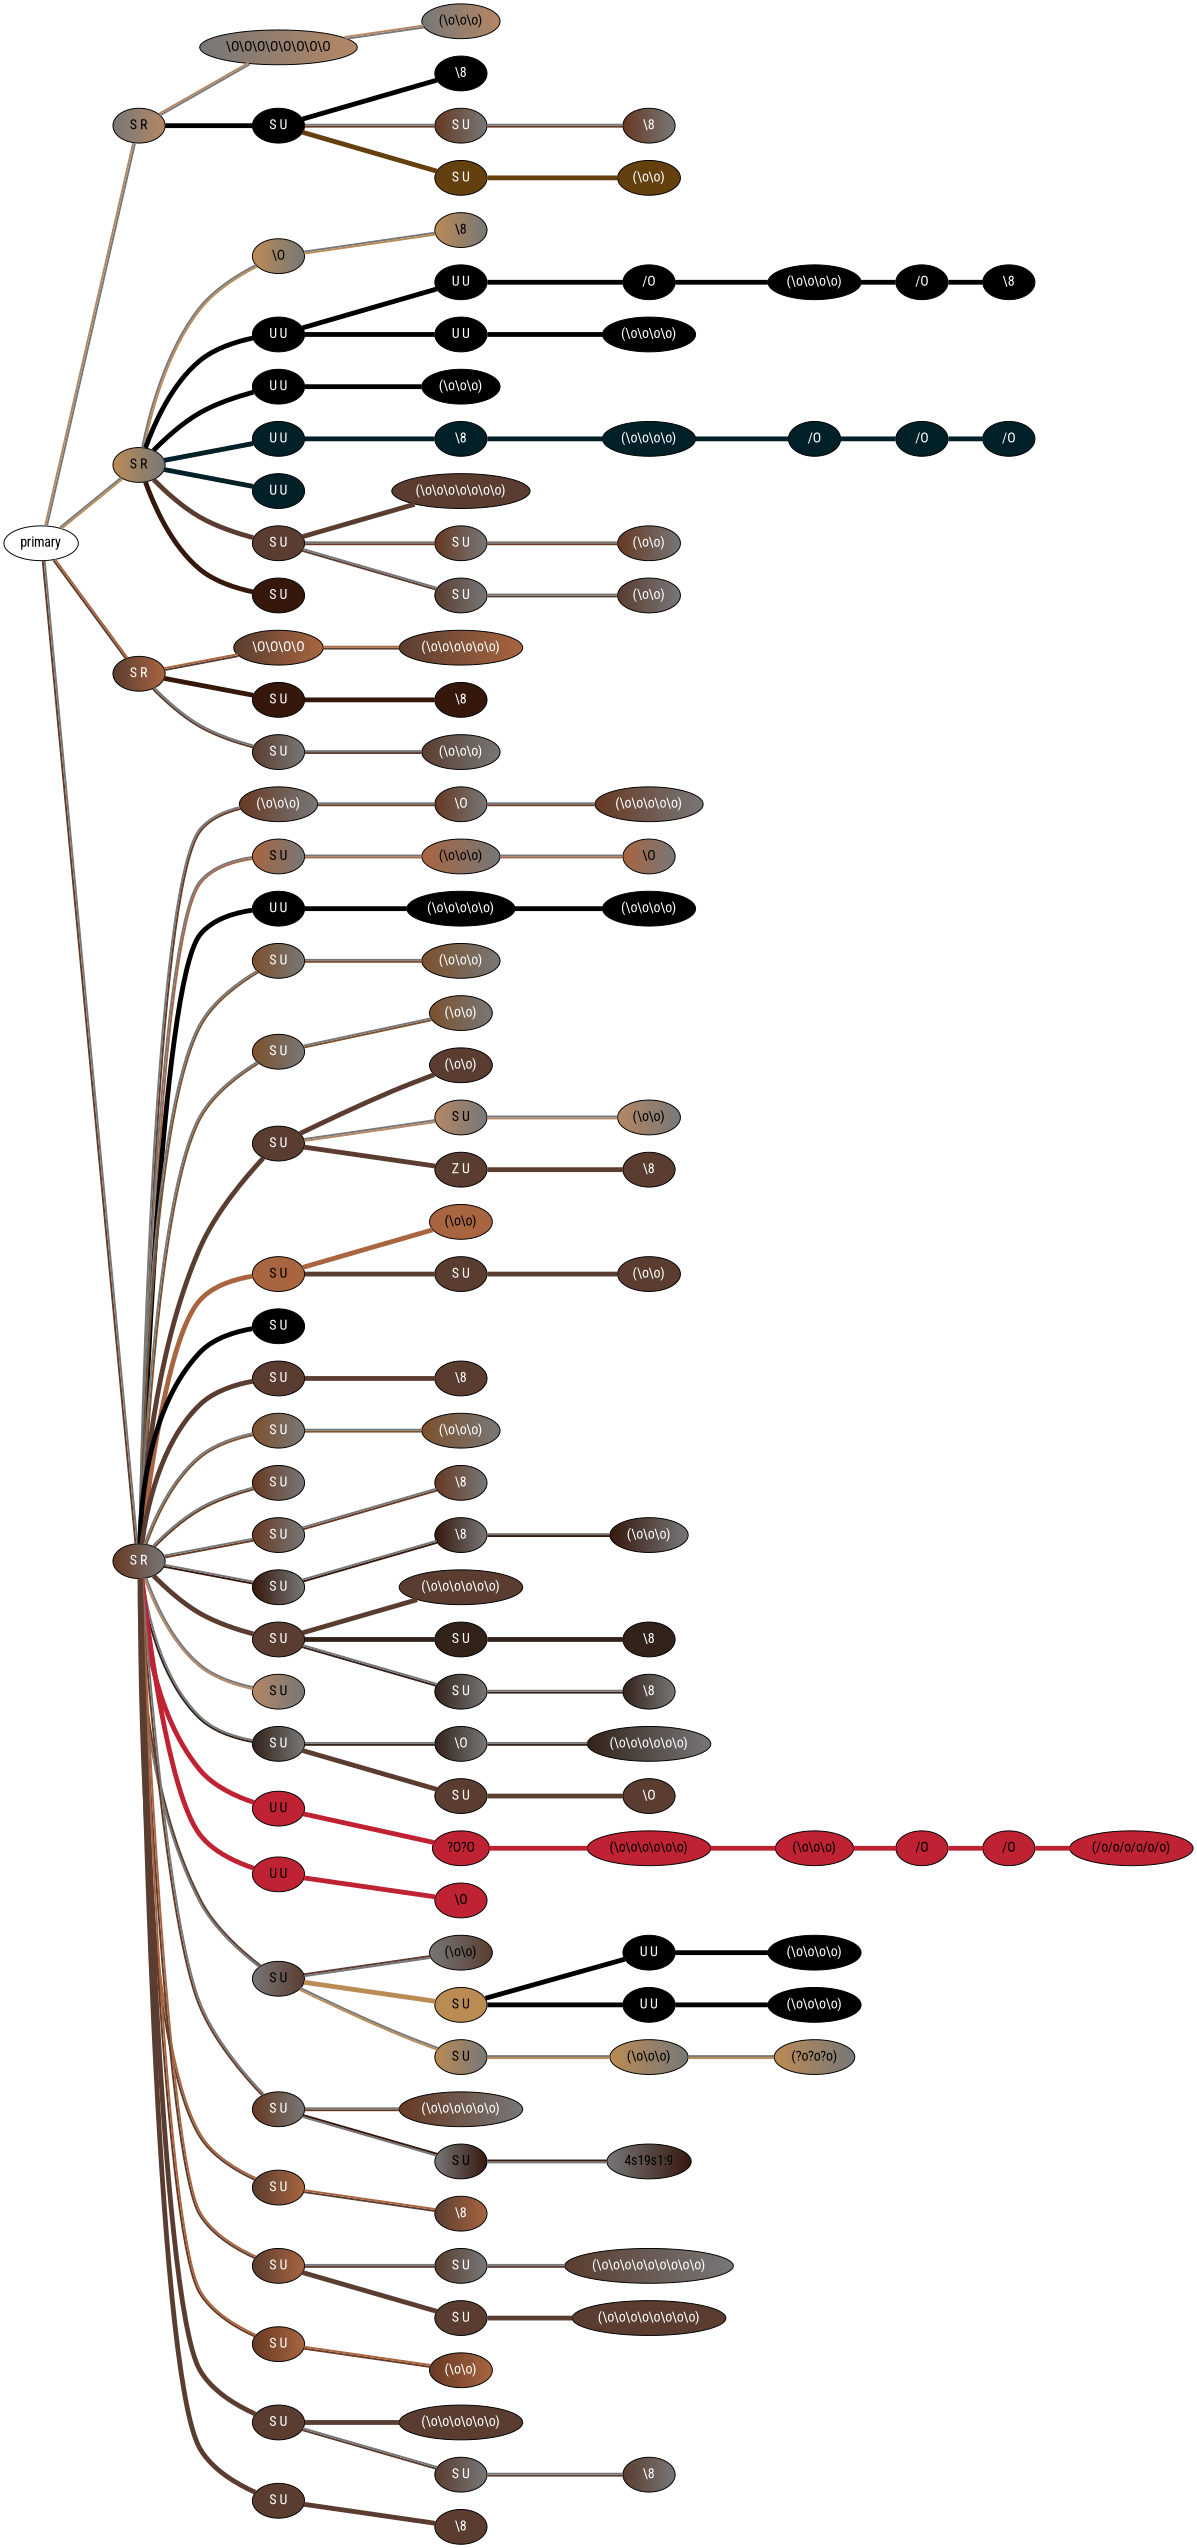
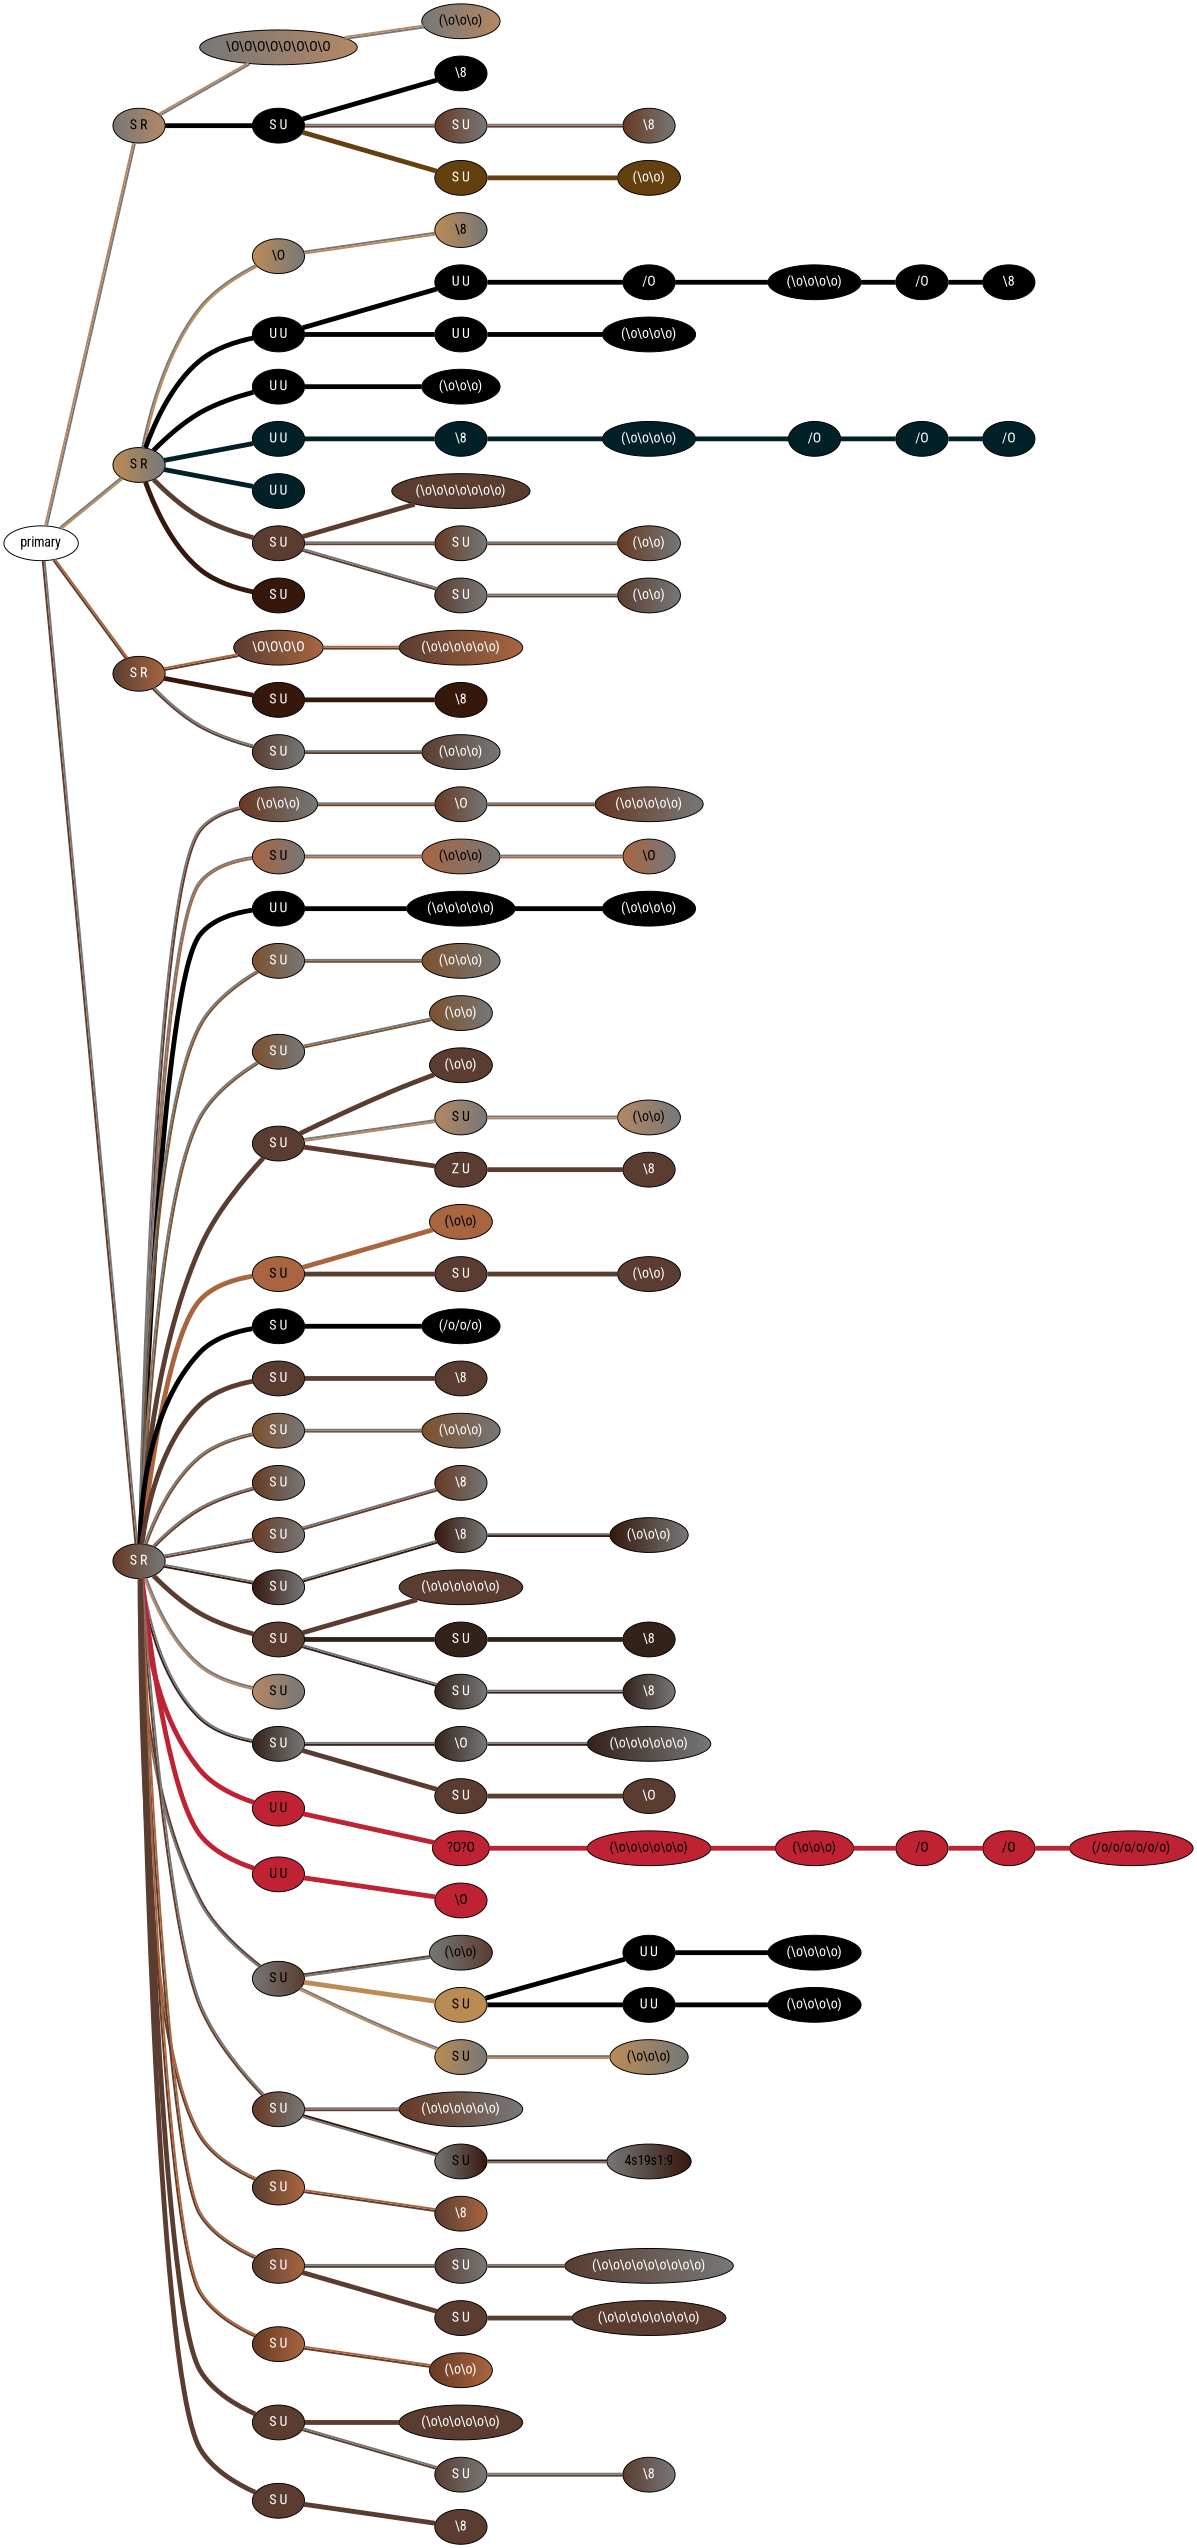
none -> (461, 1326)
(815, 2057) -> none
